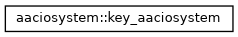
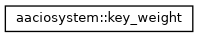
(119, 19) -> (99, 19)
